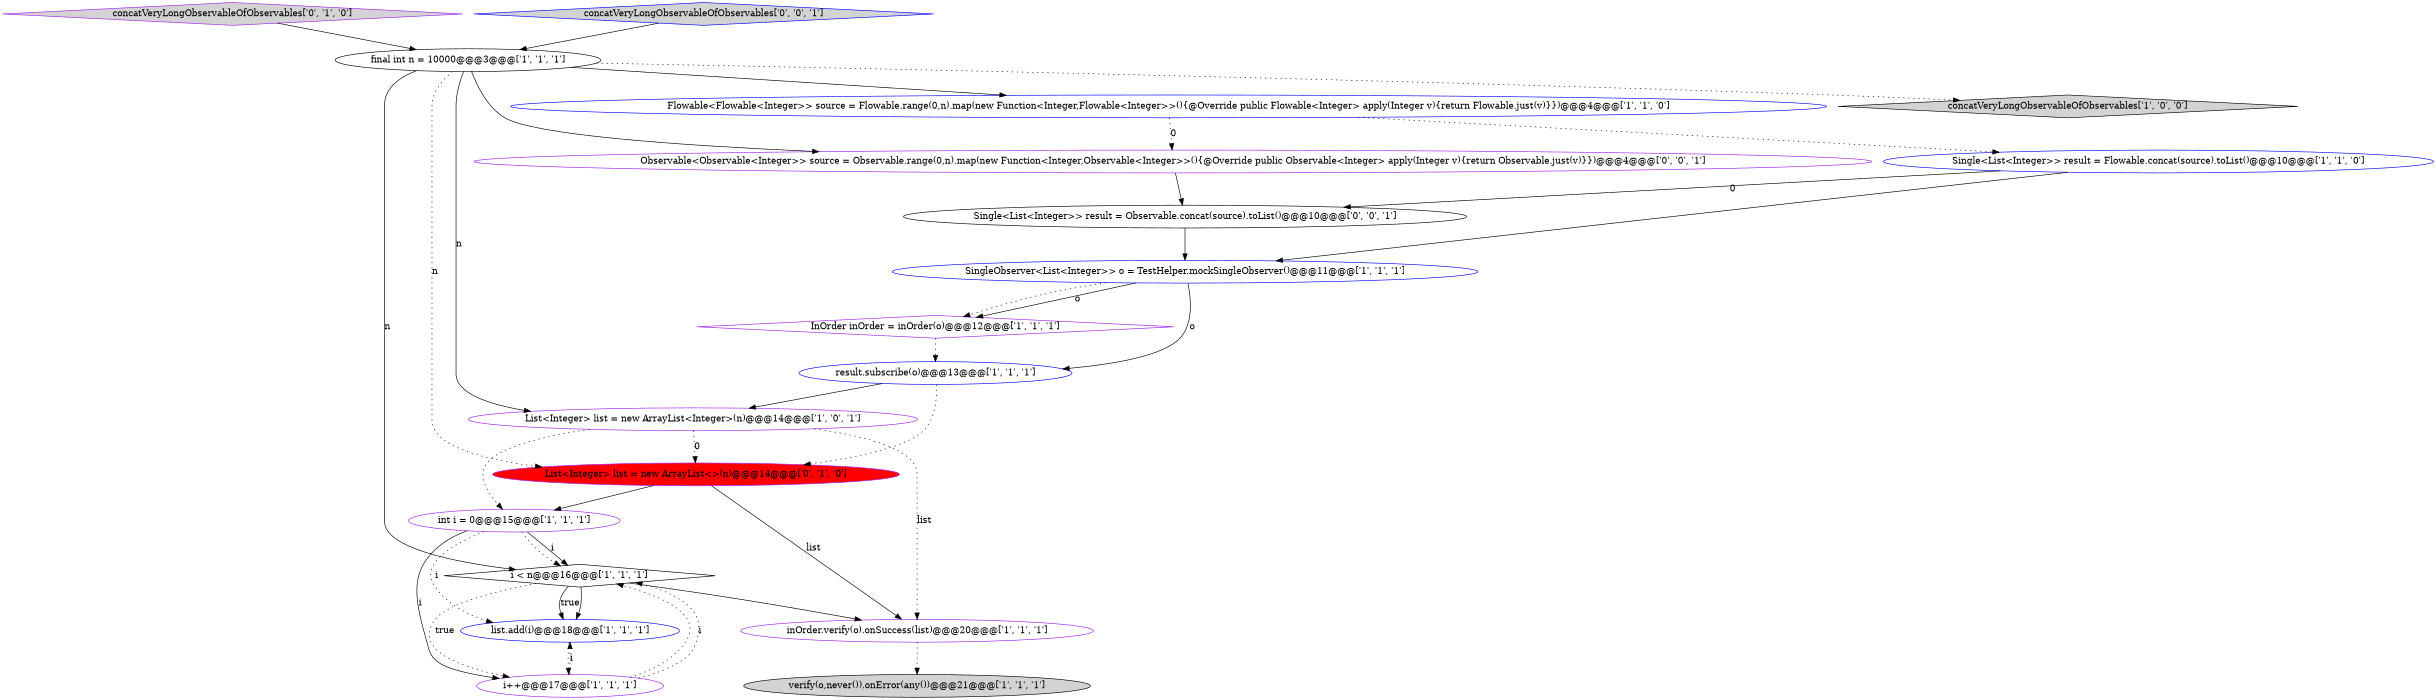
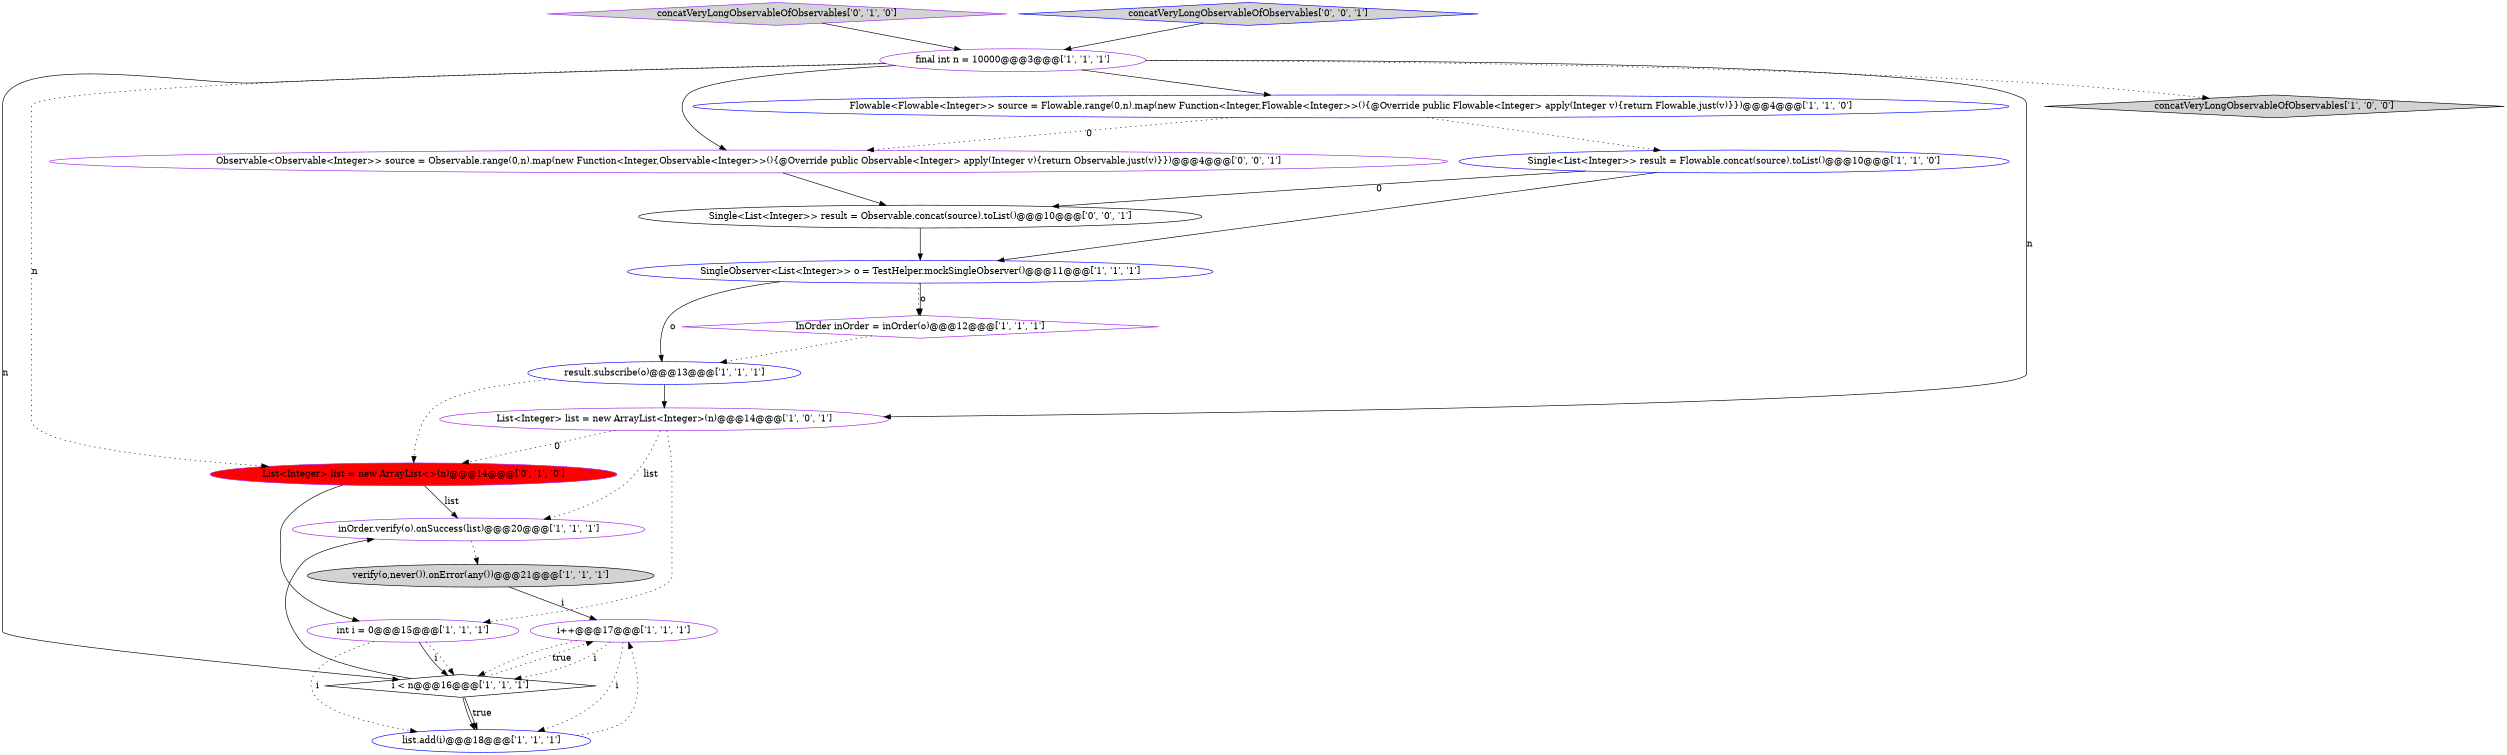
(468, 60) -> (1013, 60)
(420, 615) -> (550, 602)
